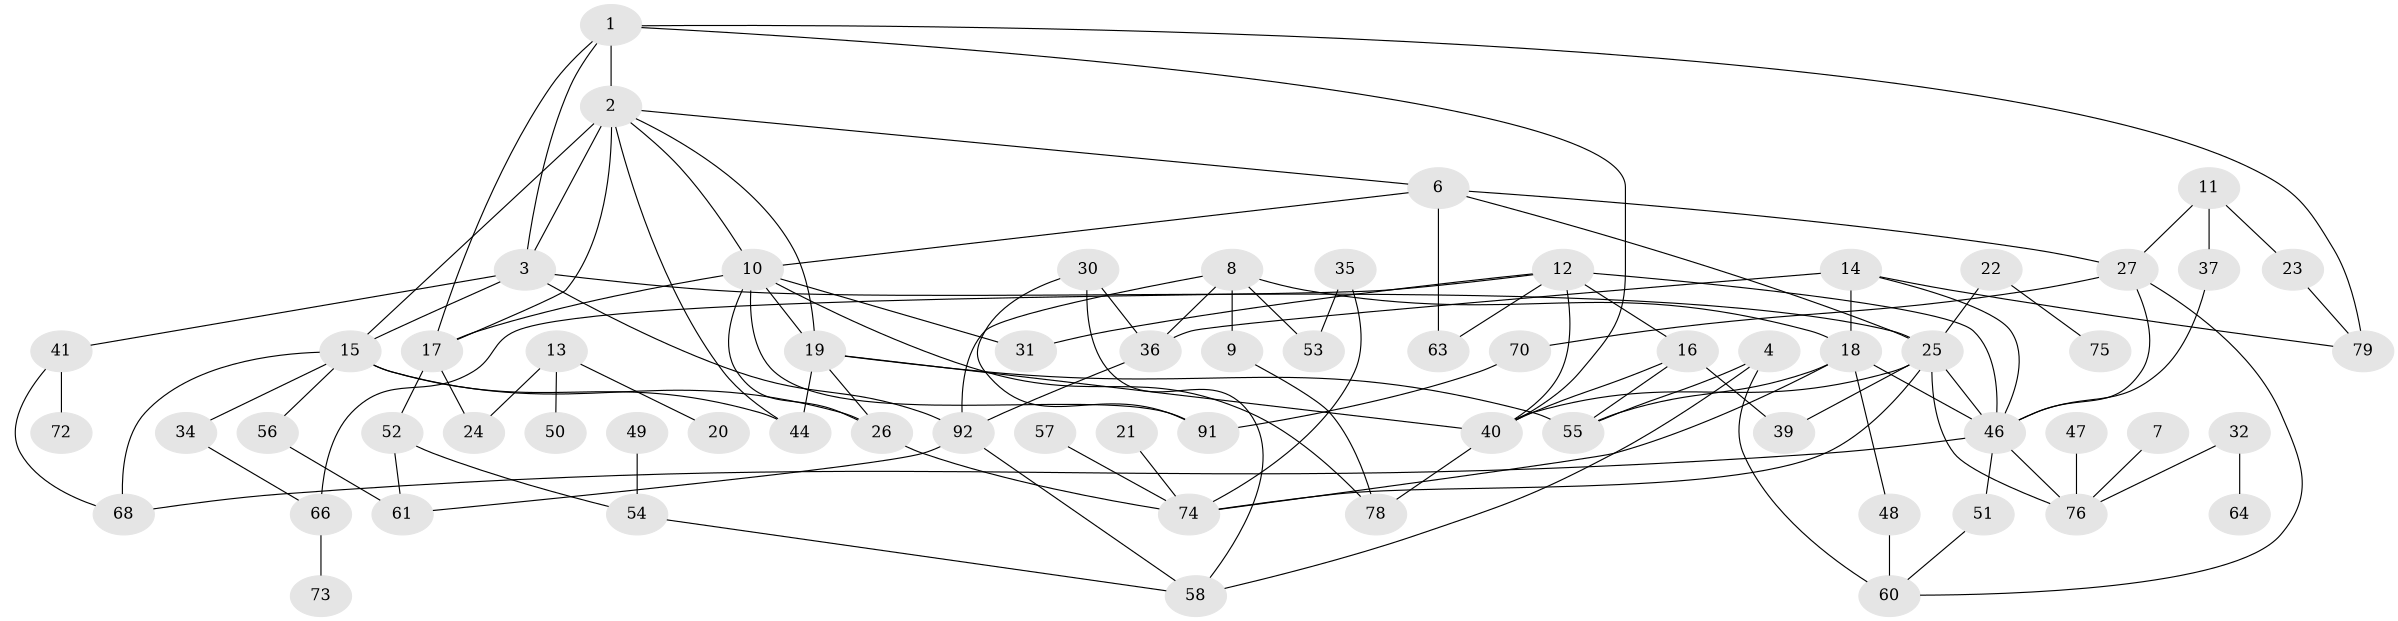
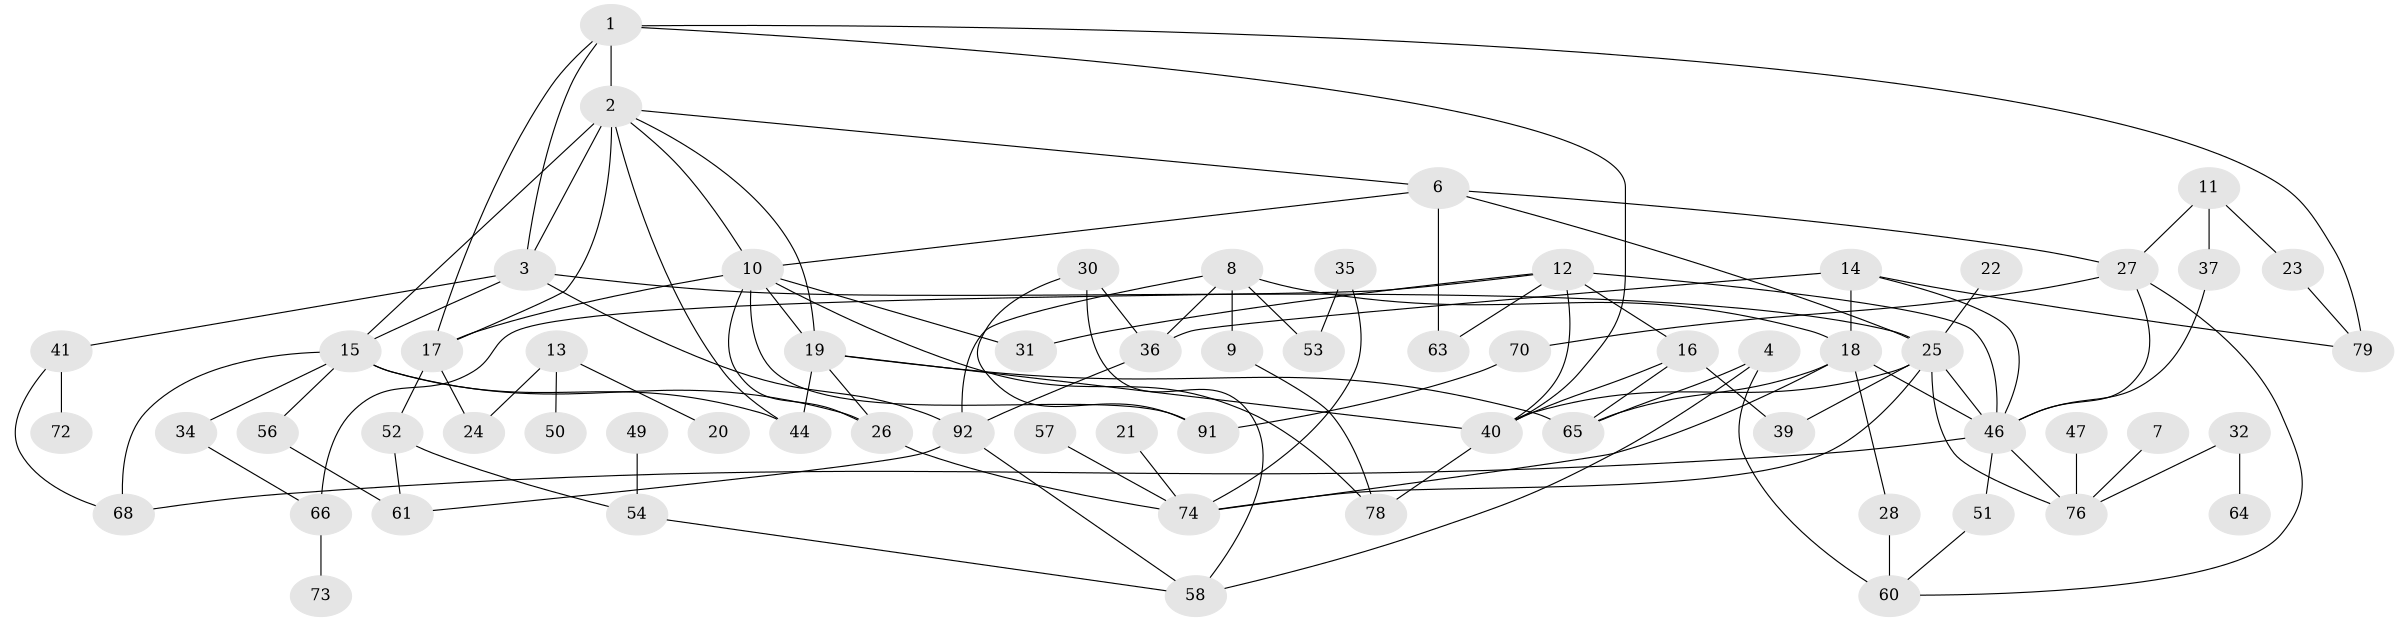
(2100, 351) -> none
(1573, 433) -> (1573, 433)
(1889, 515) -> (1889, 515)
